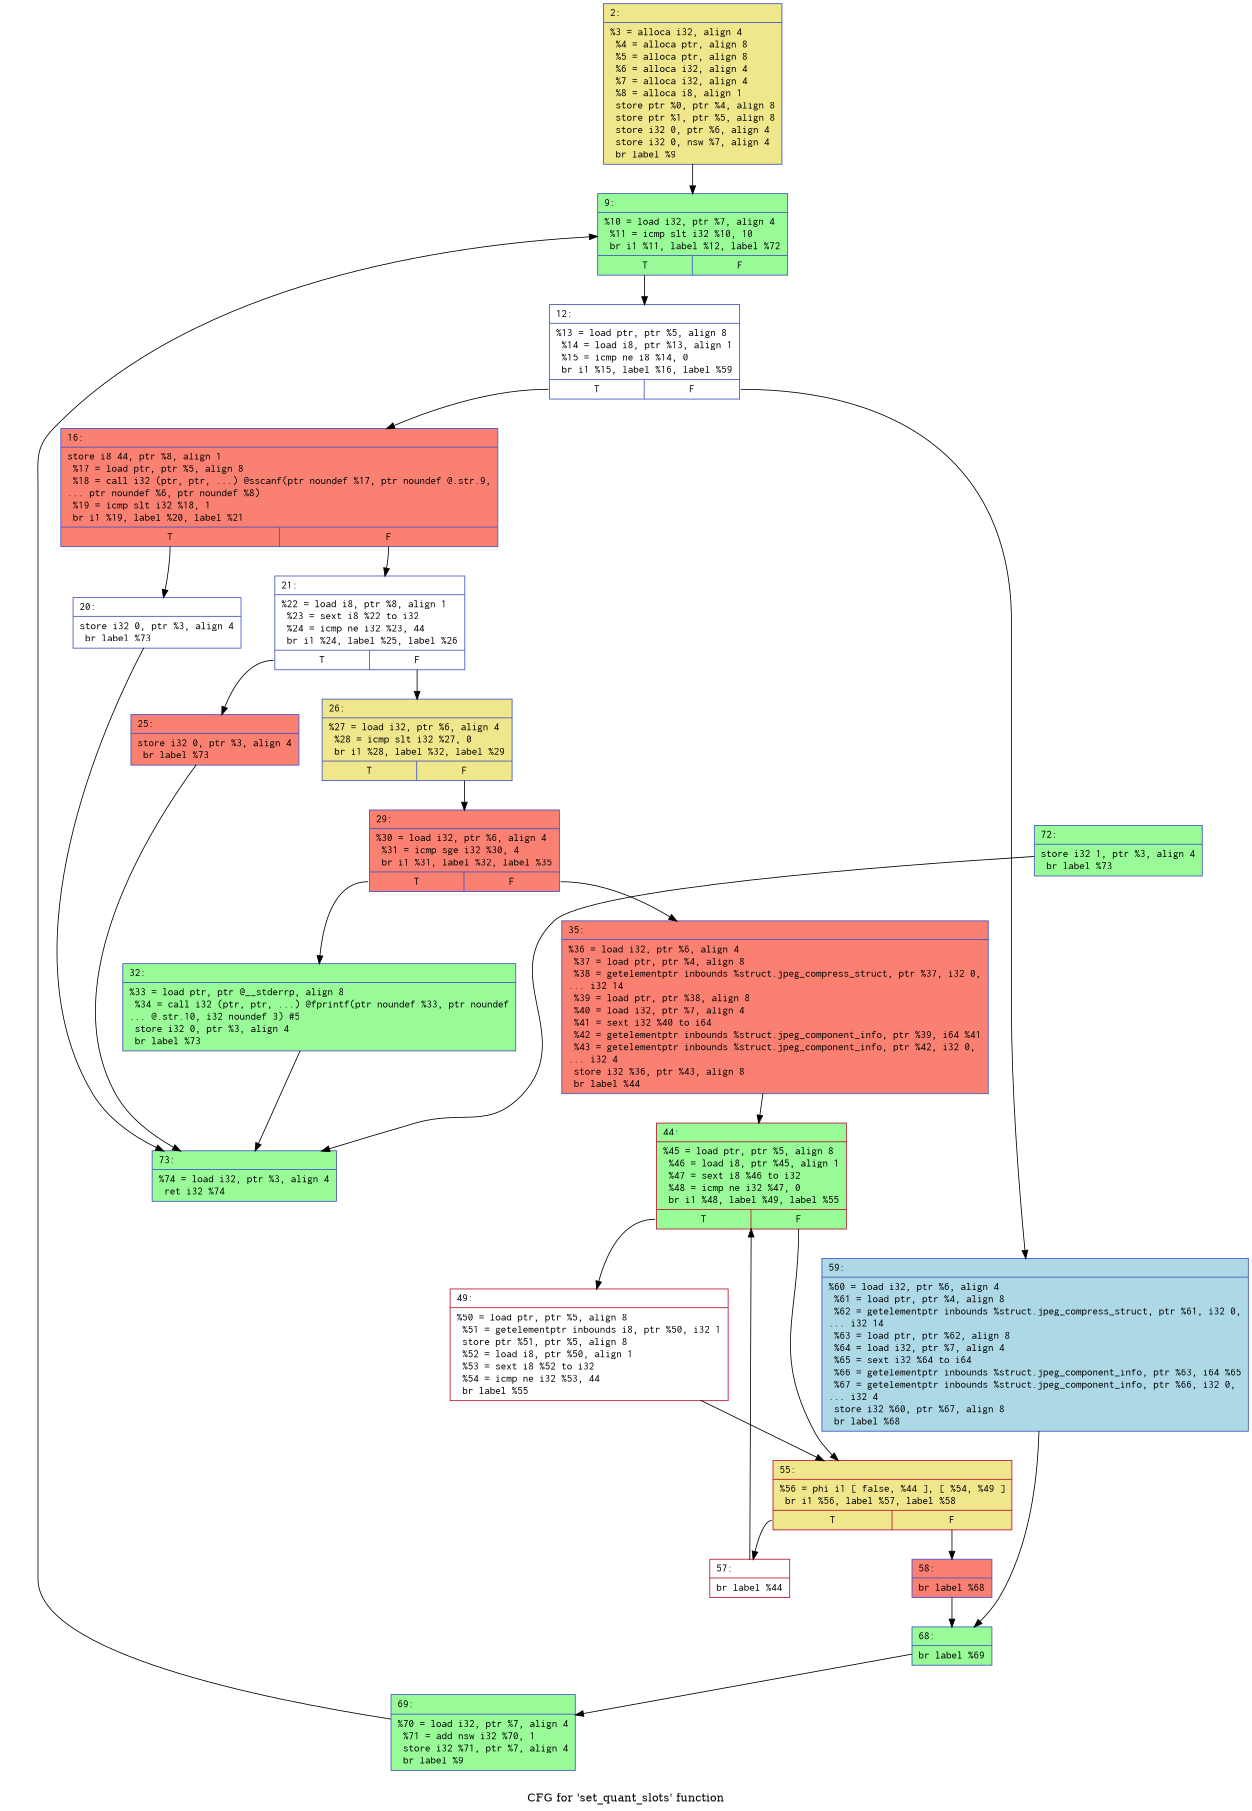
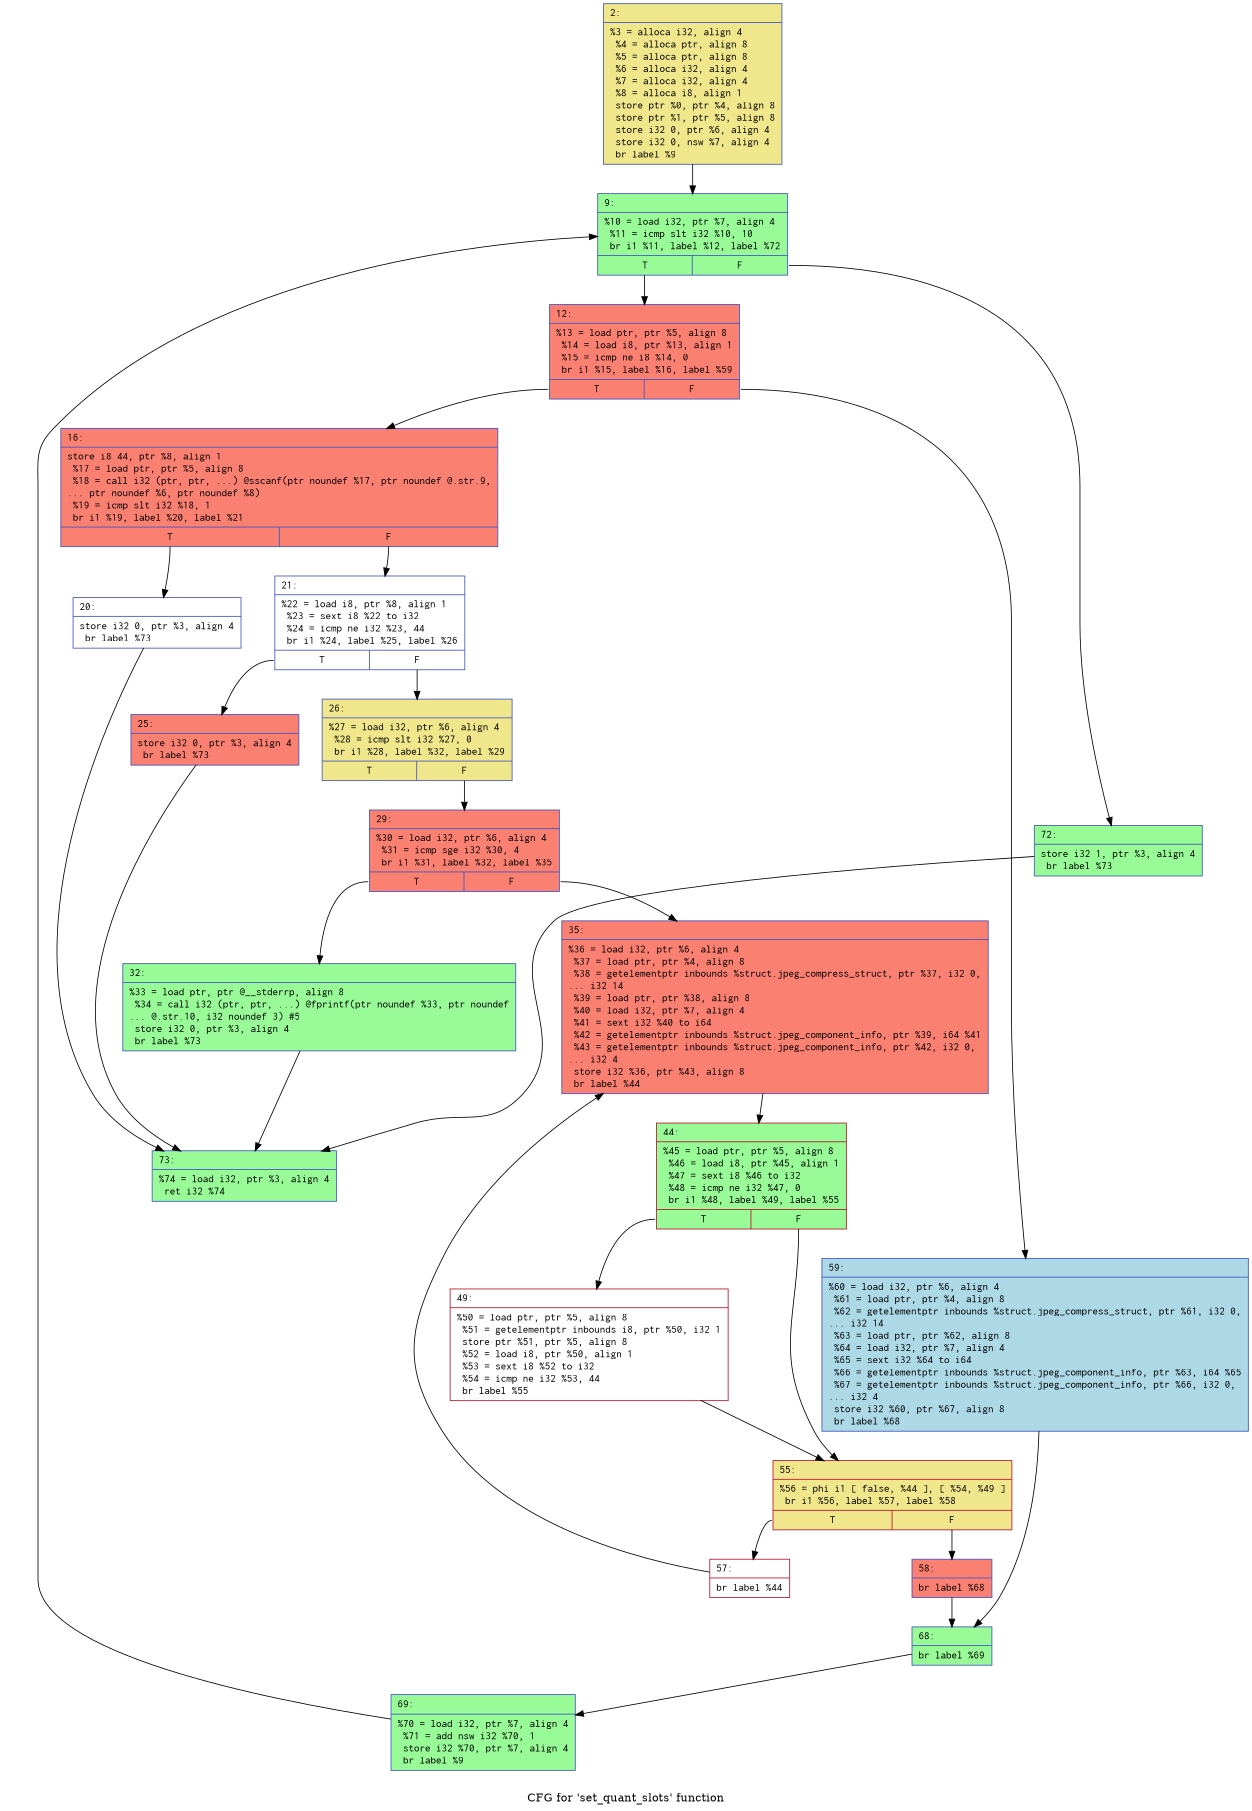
(645, 352) -> (645, 352)
none -> (1076, 446)
(750, 1398) -> (421, 1387)
(483, 1748) -> (483, 1748)
